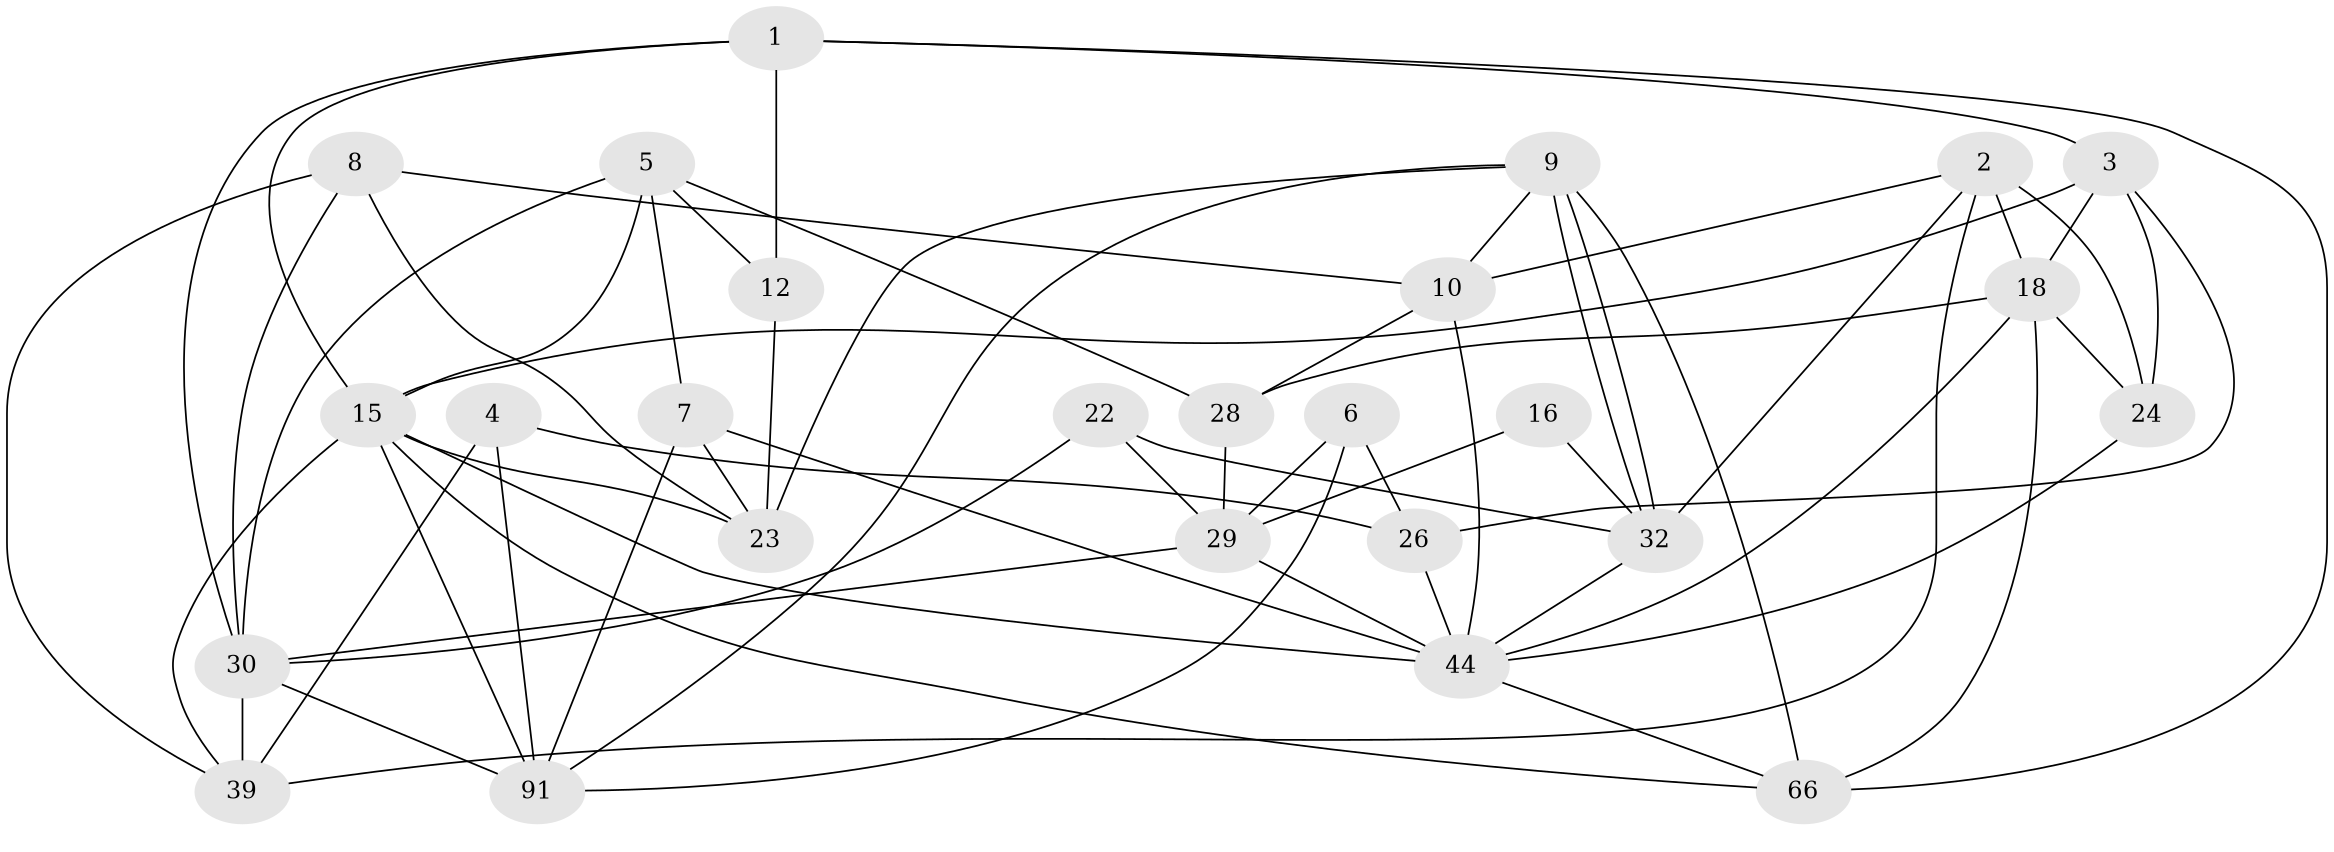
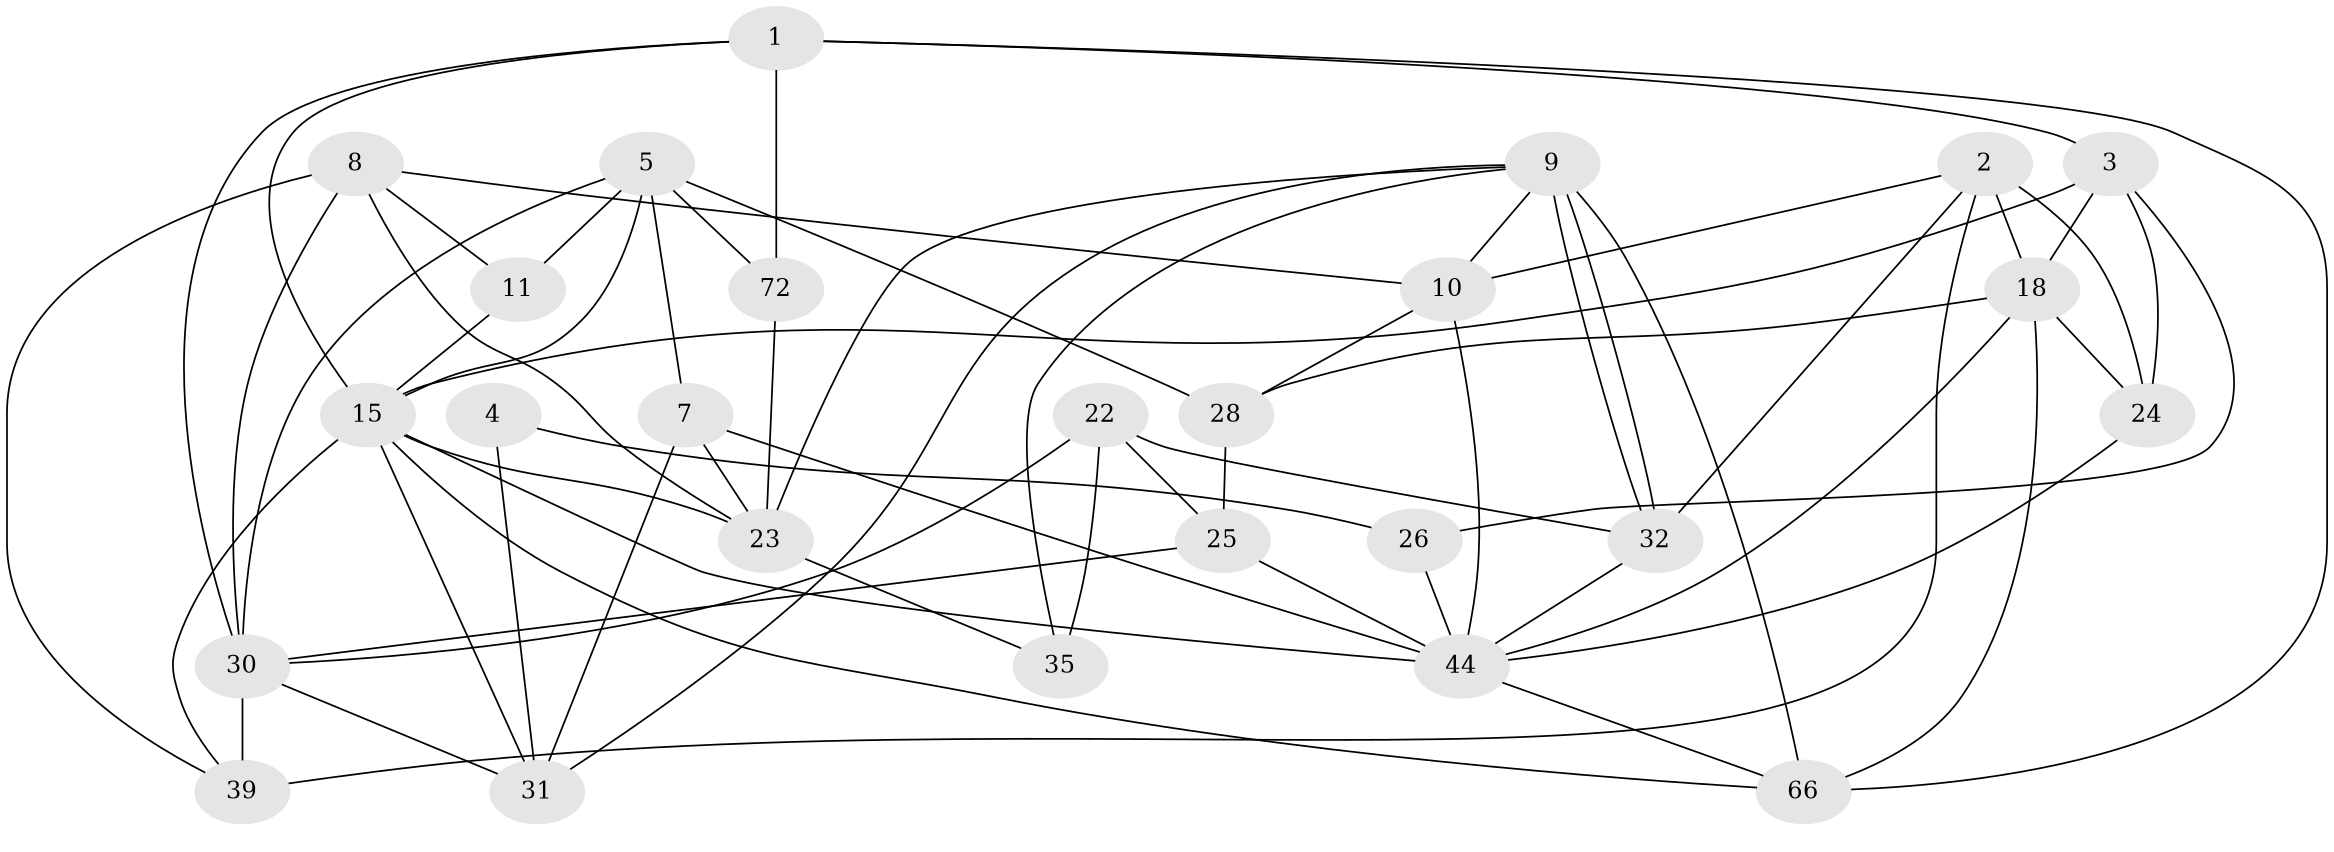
none -> (518, 290)
(776, 290) -> (776, 290)
(1352, 415) -> none
(1544, 415) -> none
(1223, 541) -> (1223, 541)
(368, 604) -> none
none -> (1061, 666)
(537, 792) -> (537, 792)
